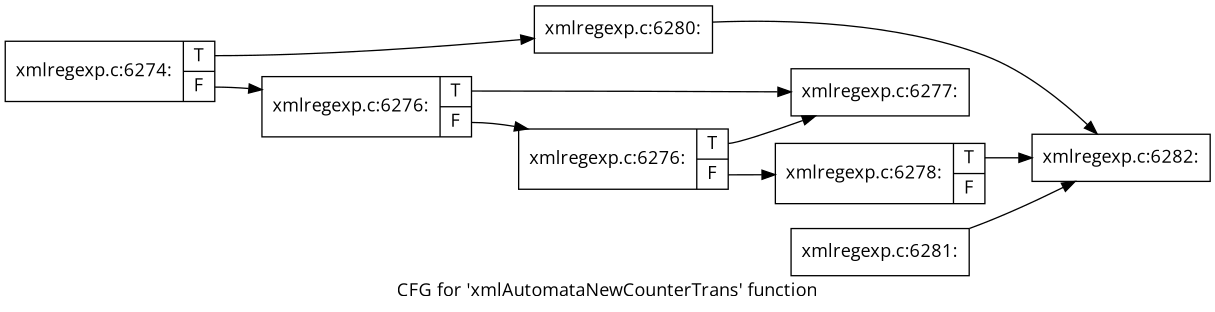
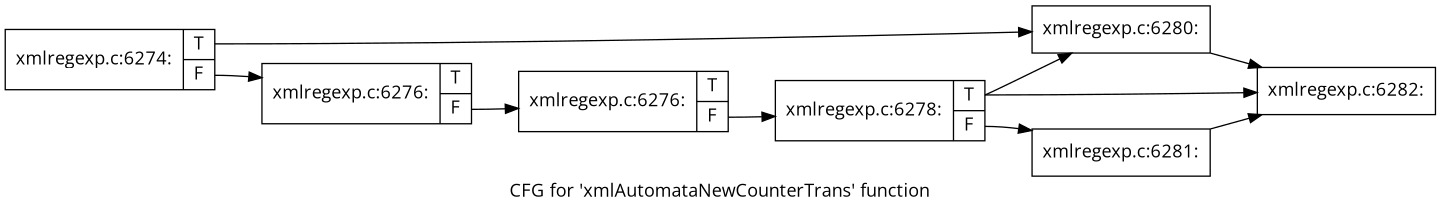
none -> (1022, 77)
(880, 92) -> none
none -> (1002, 127)
